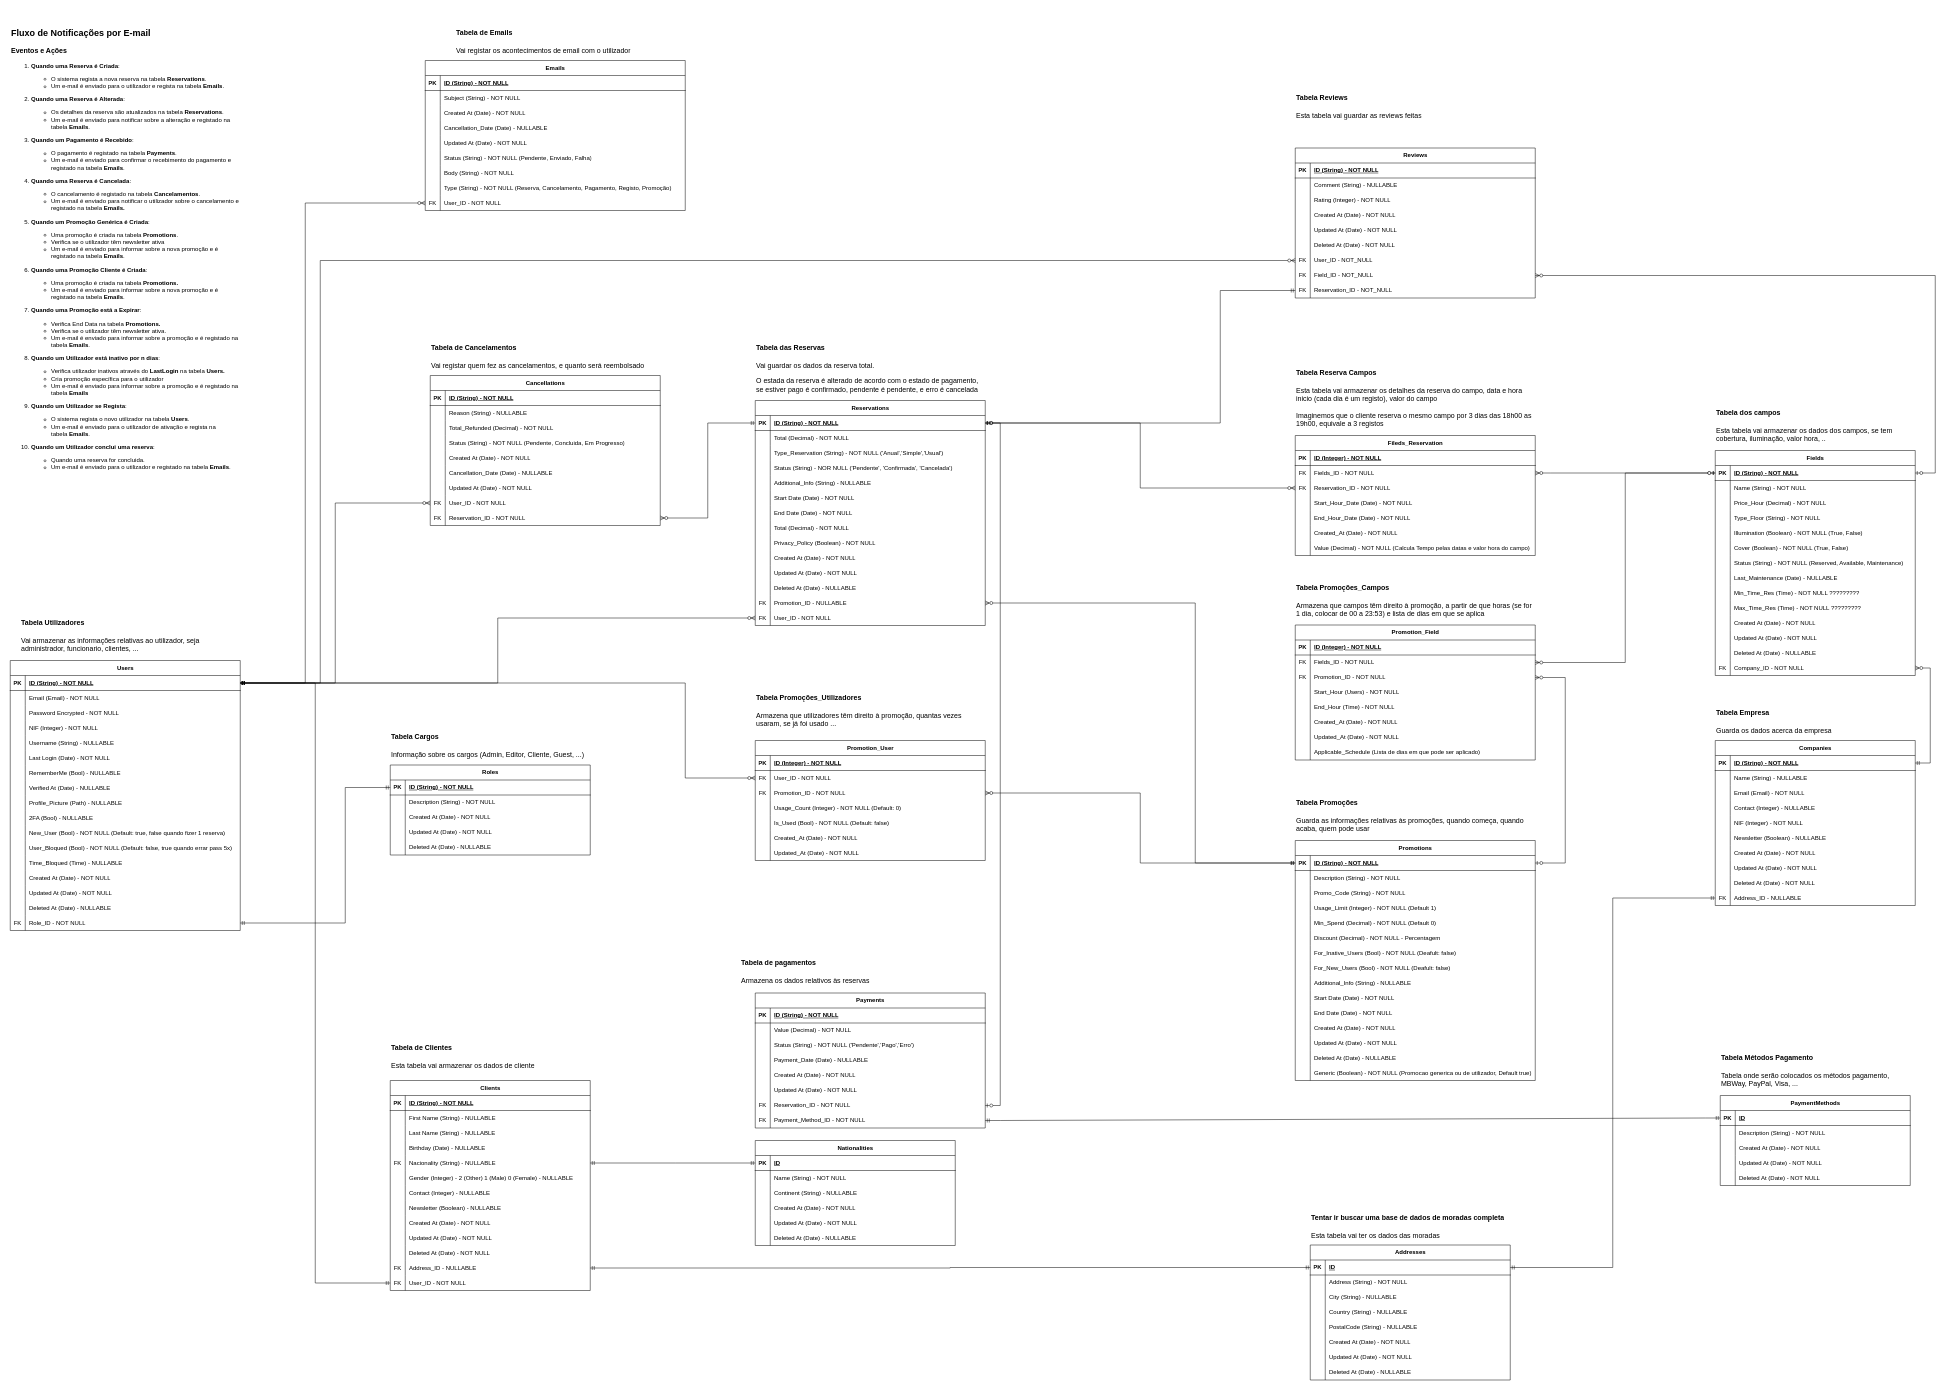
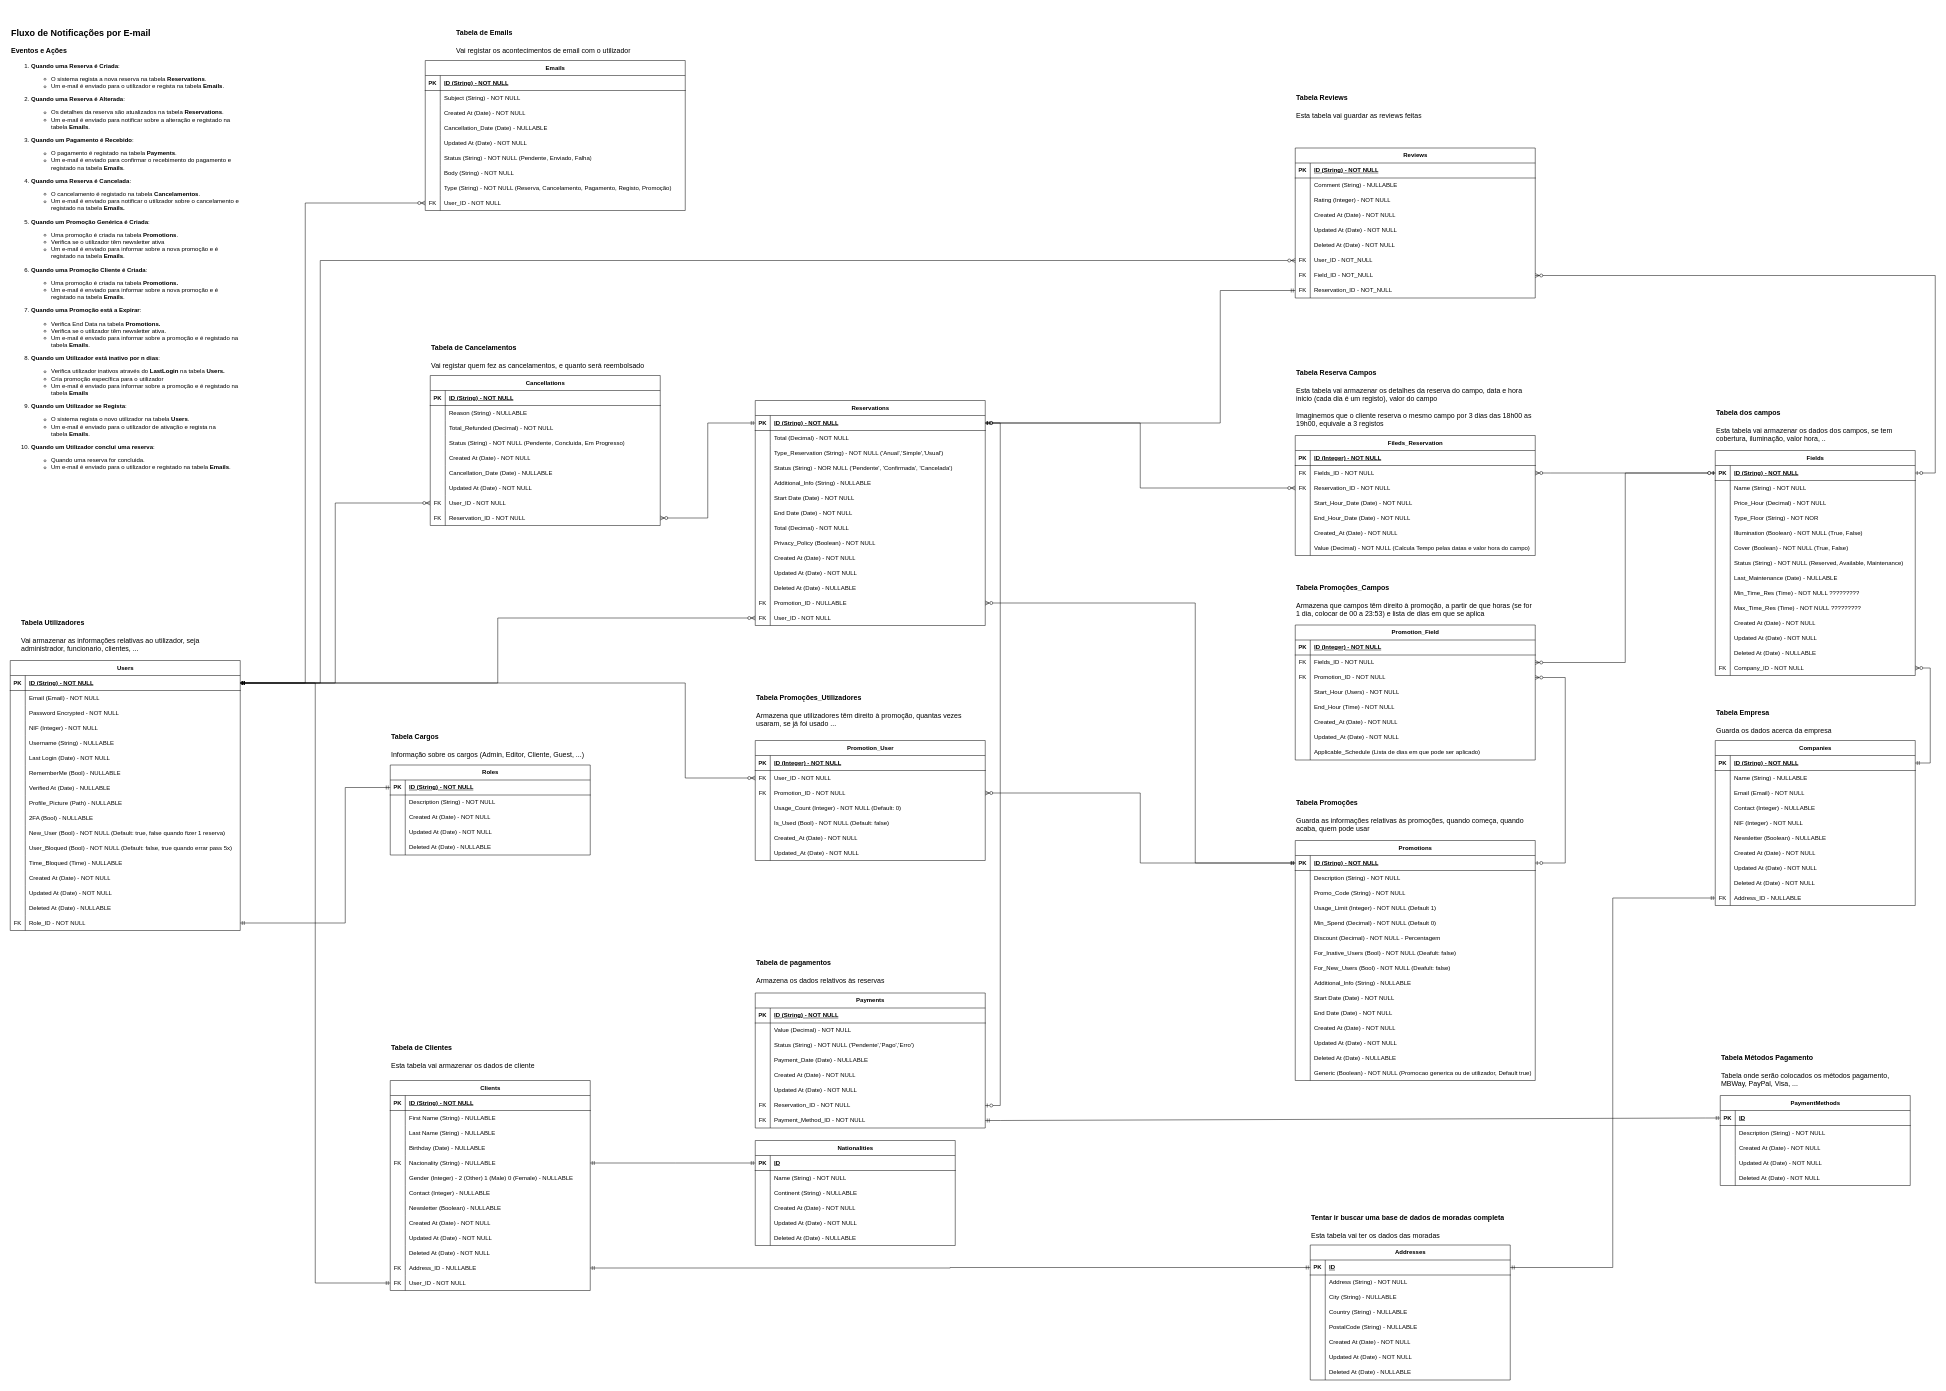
(870, 365) -> none
(1780, 518) -> (1778, 518)
(855, 969) -> (870, 969)
